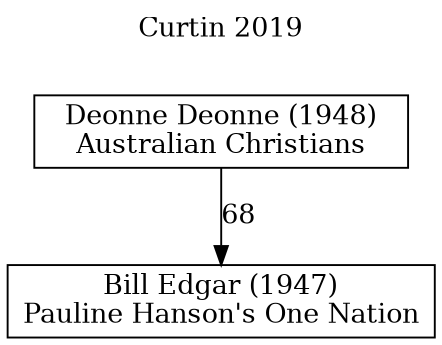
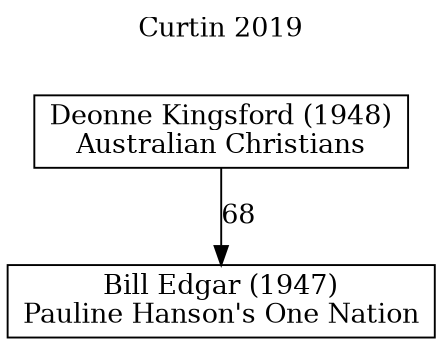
(221, 132) -> (221, 132)
